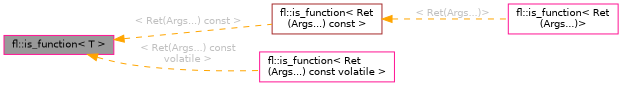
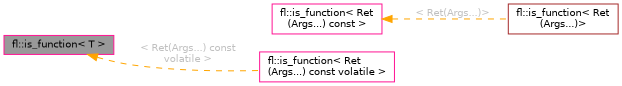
(327, 19) -> (327, 19)
(563, 19) -> (563, 19)
(198, 31) -> none
